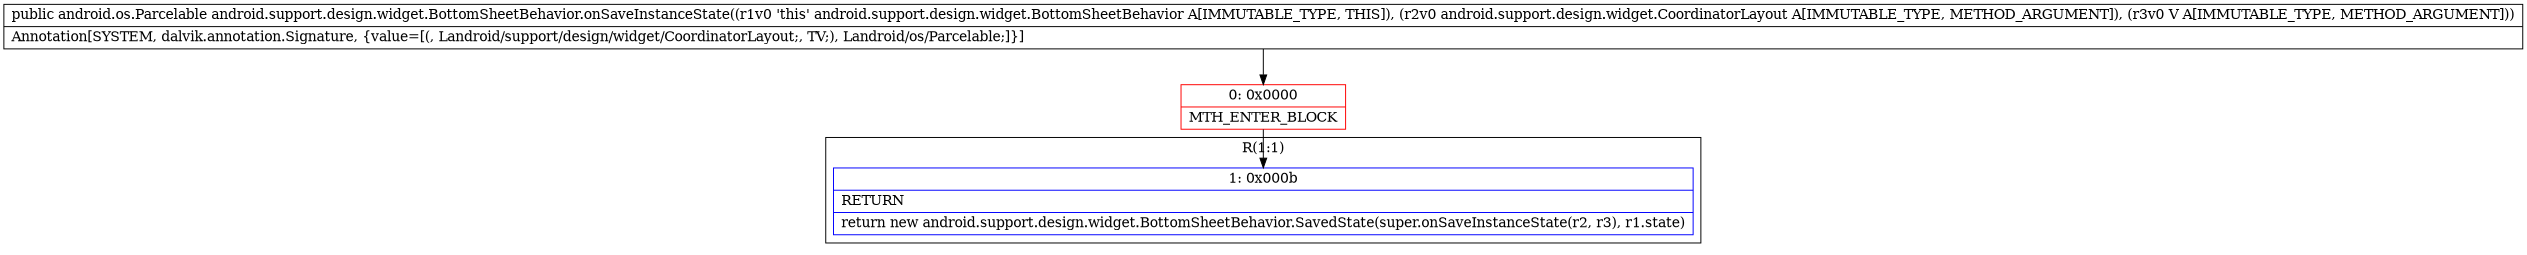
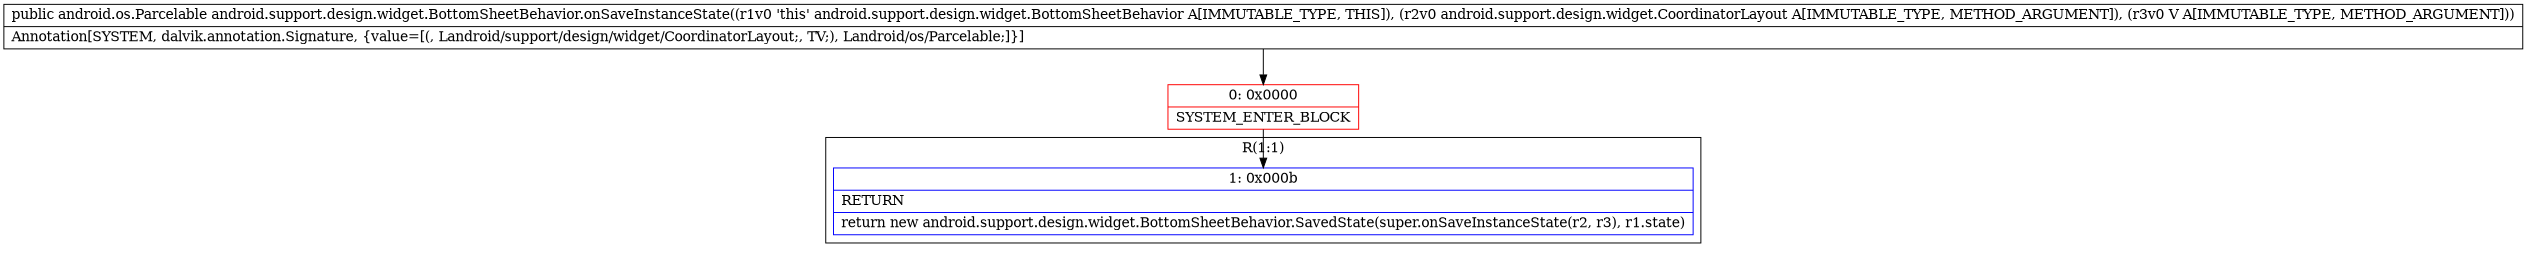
(1263, 118) -> (1263, 118)
